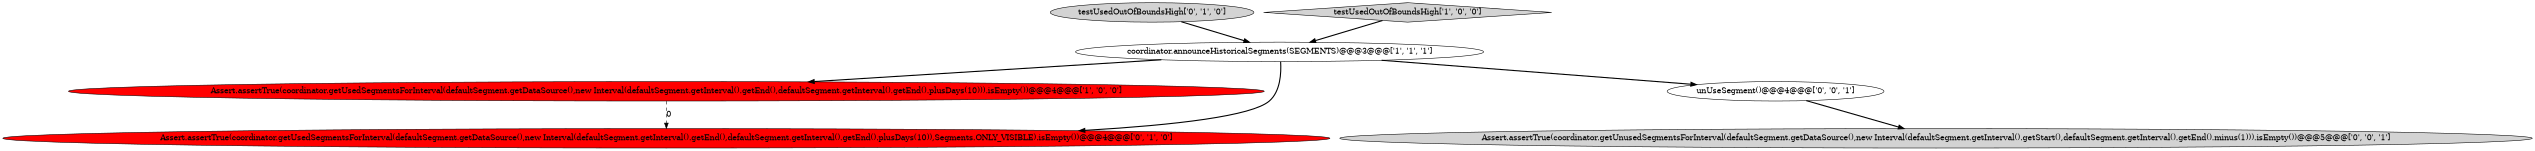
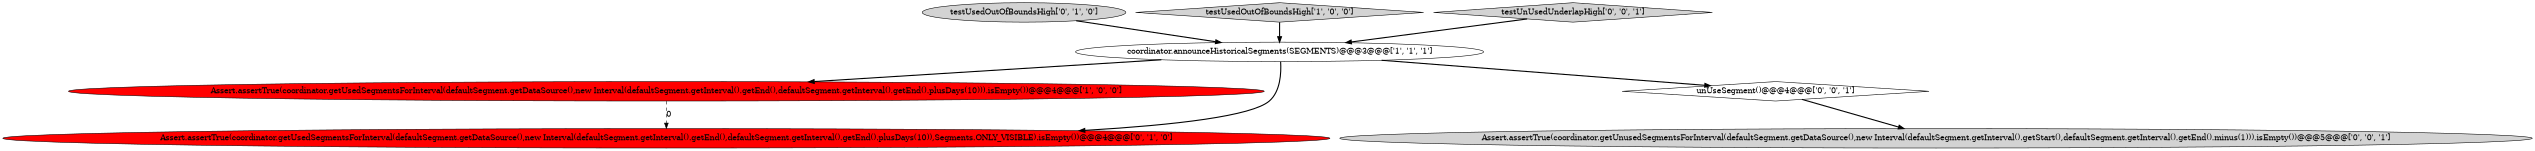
none -> (1573, 12)
(1776, 91) -> (1776, 91)
